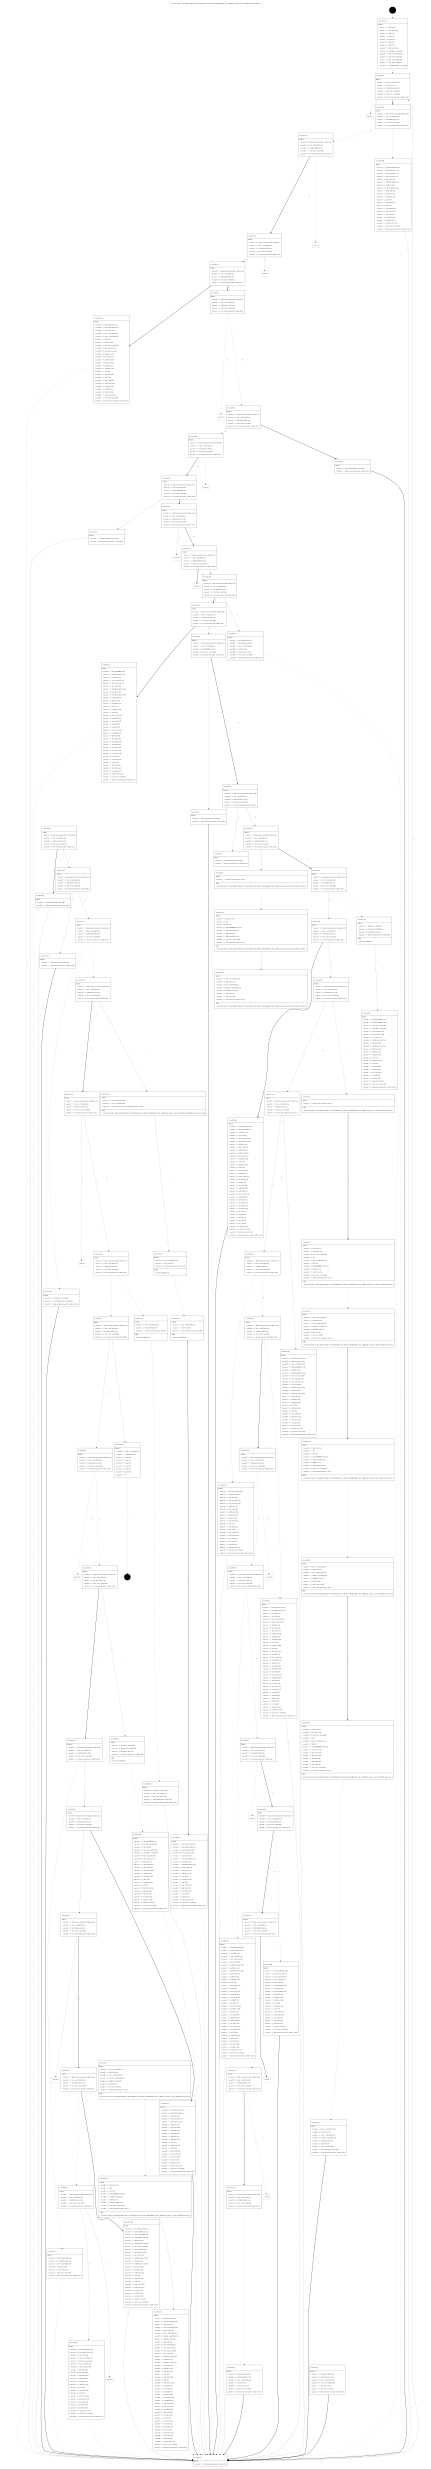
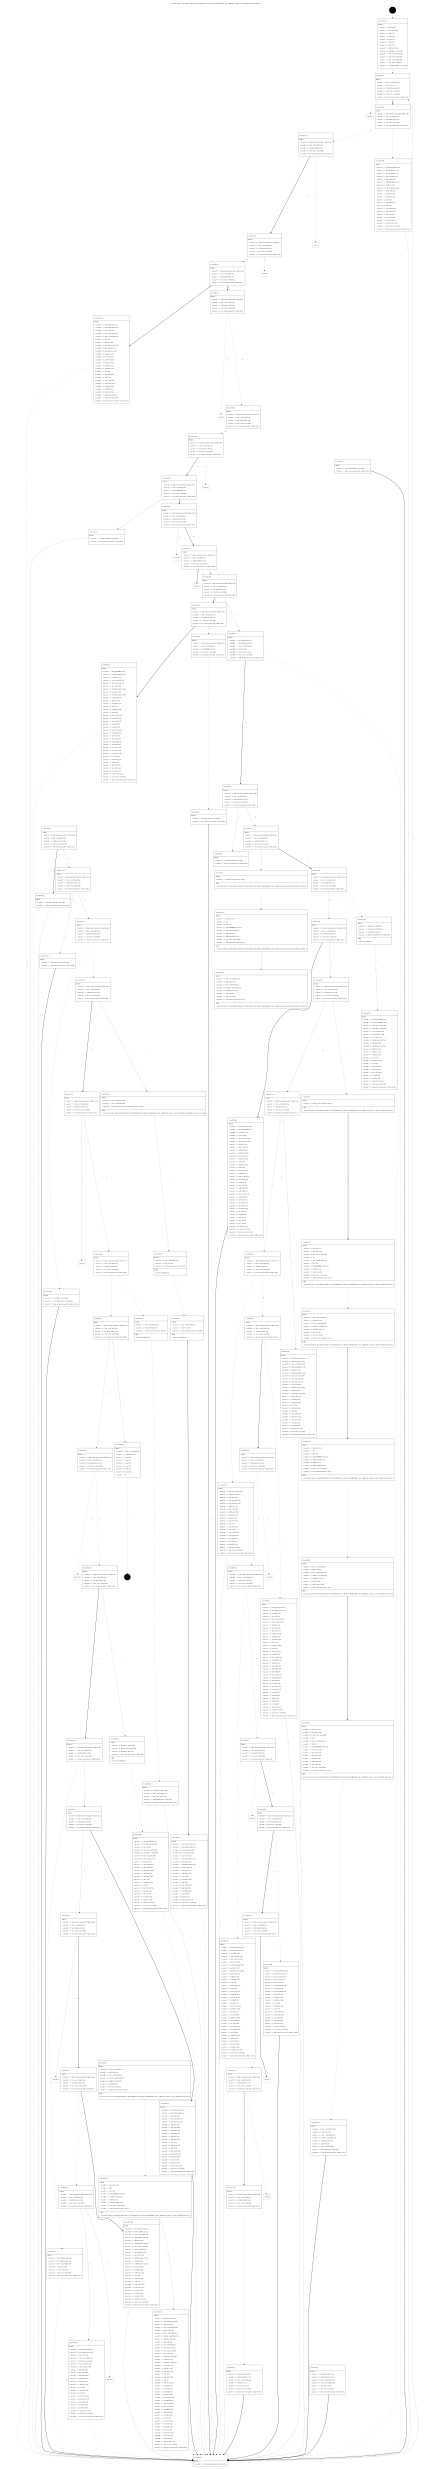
(298, 442) -> none
(224, 721) -> (243, 722)
